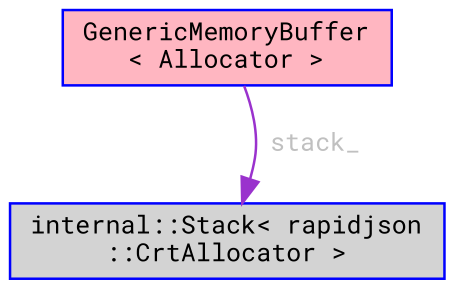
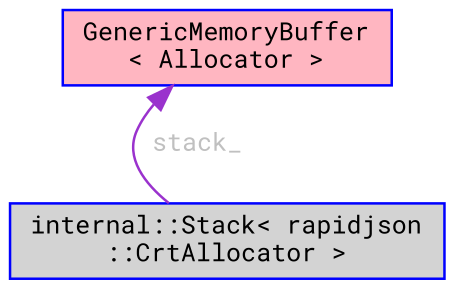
(255, 132) -> (135, 157)
